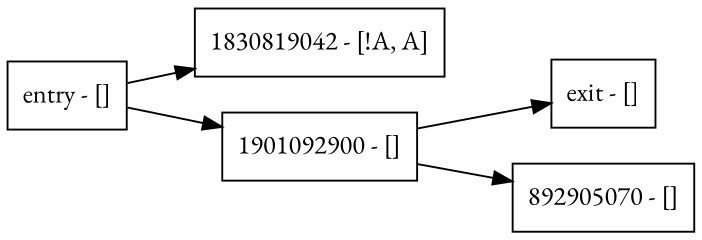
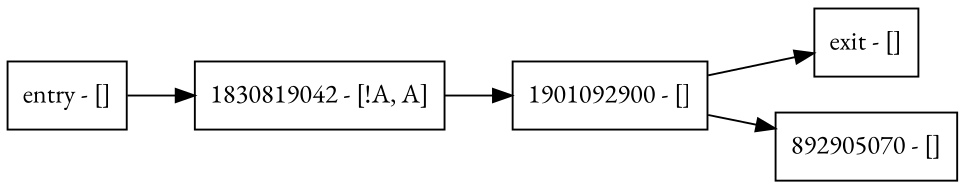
(165, 115) -> (469, 96)
